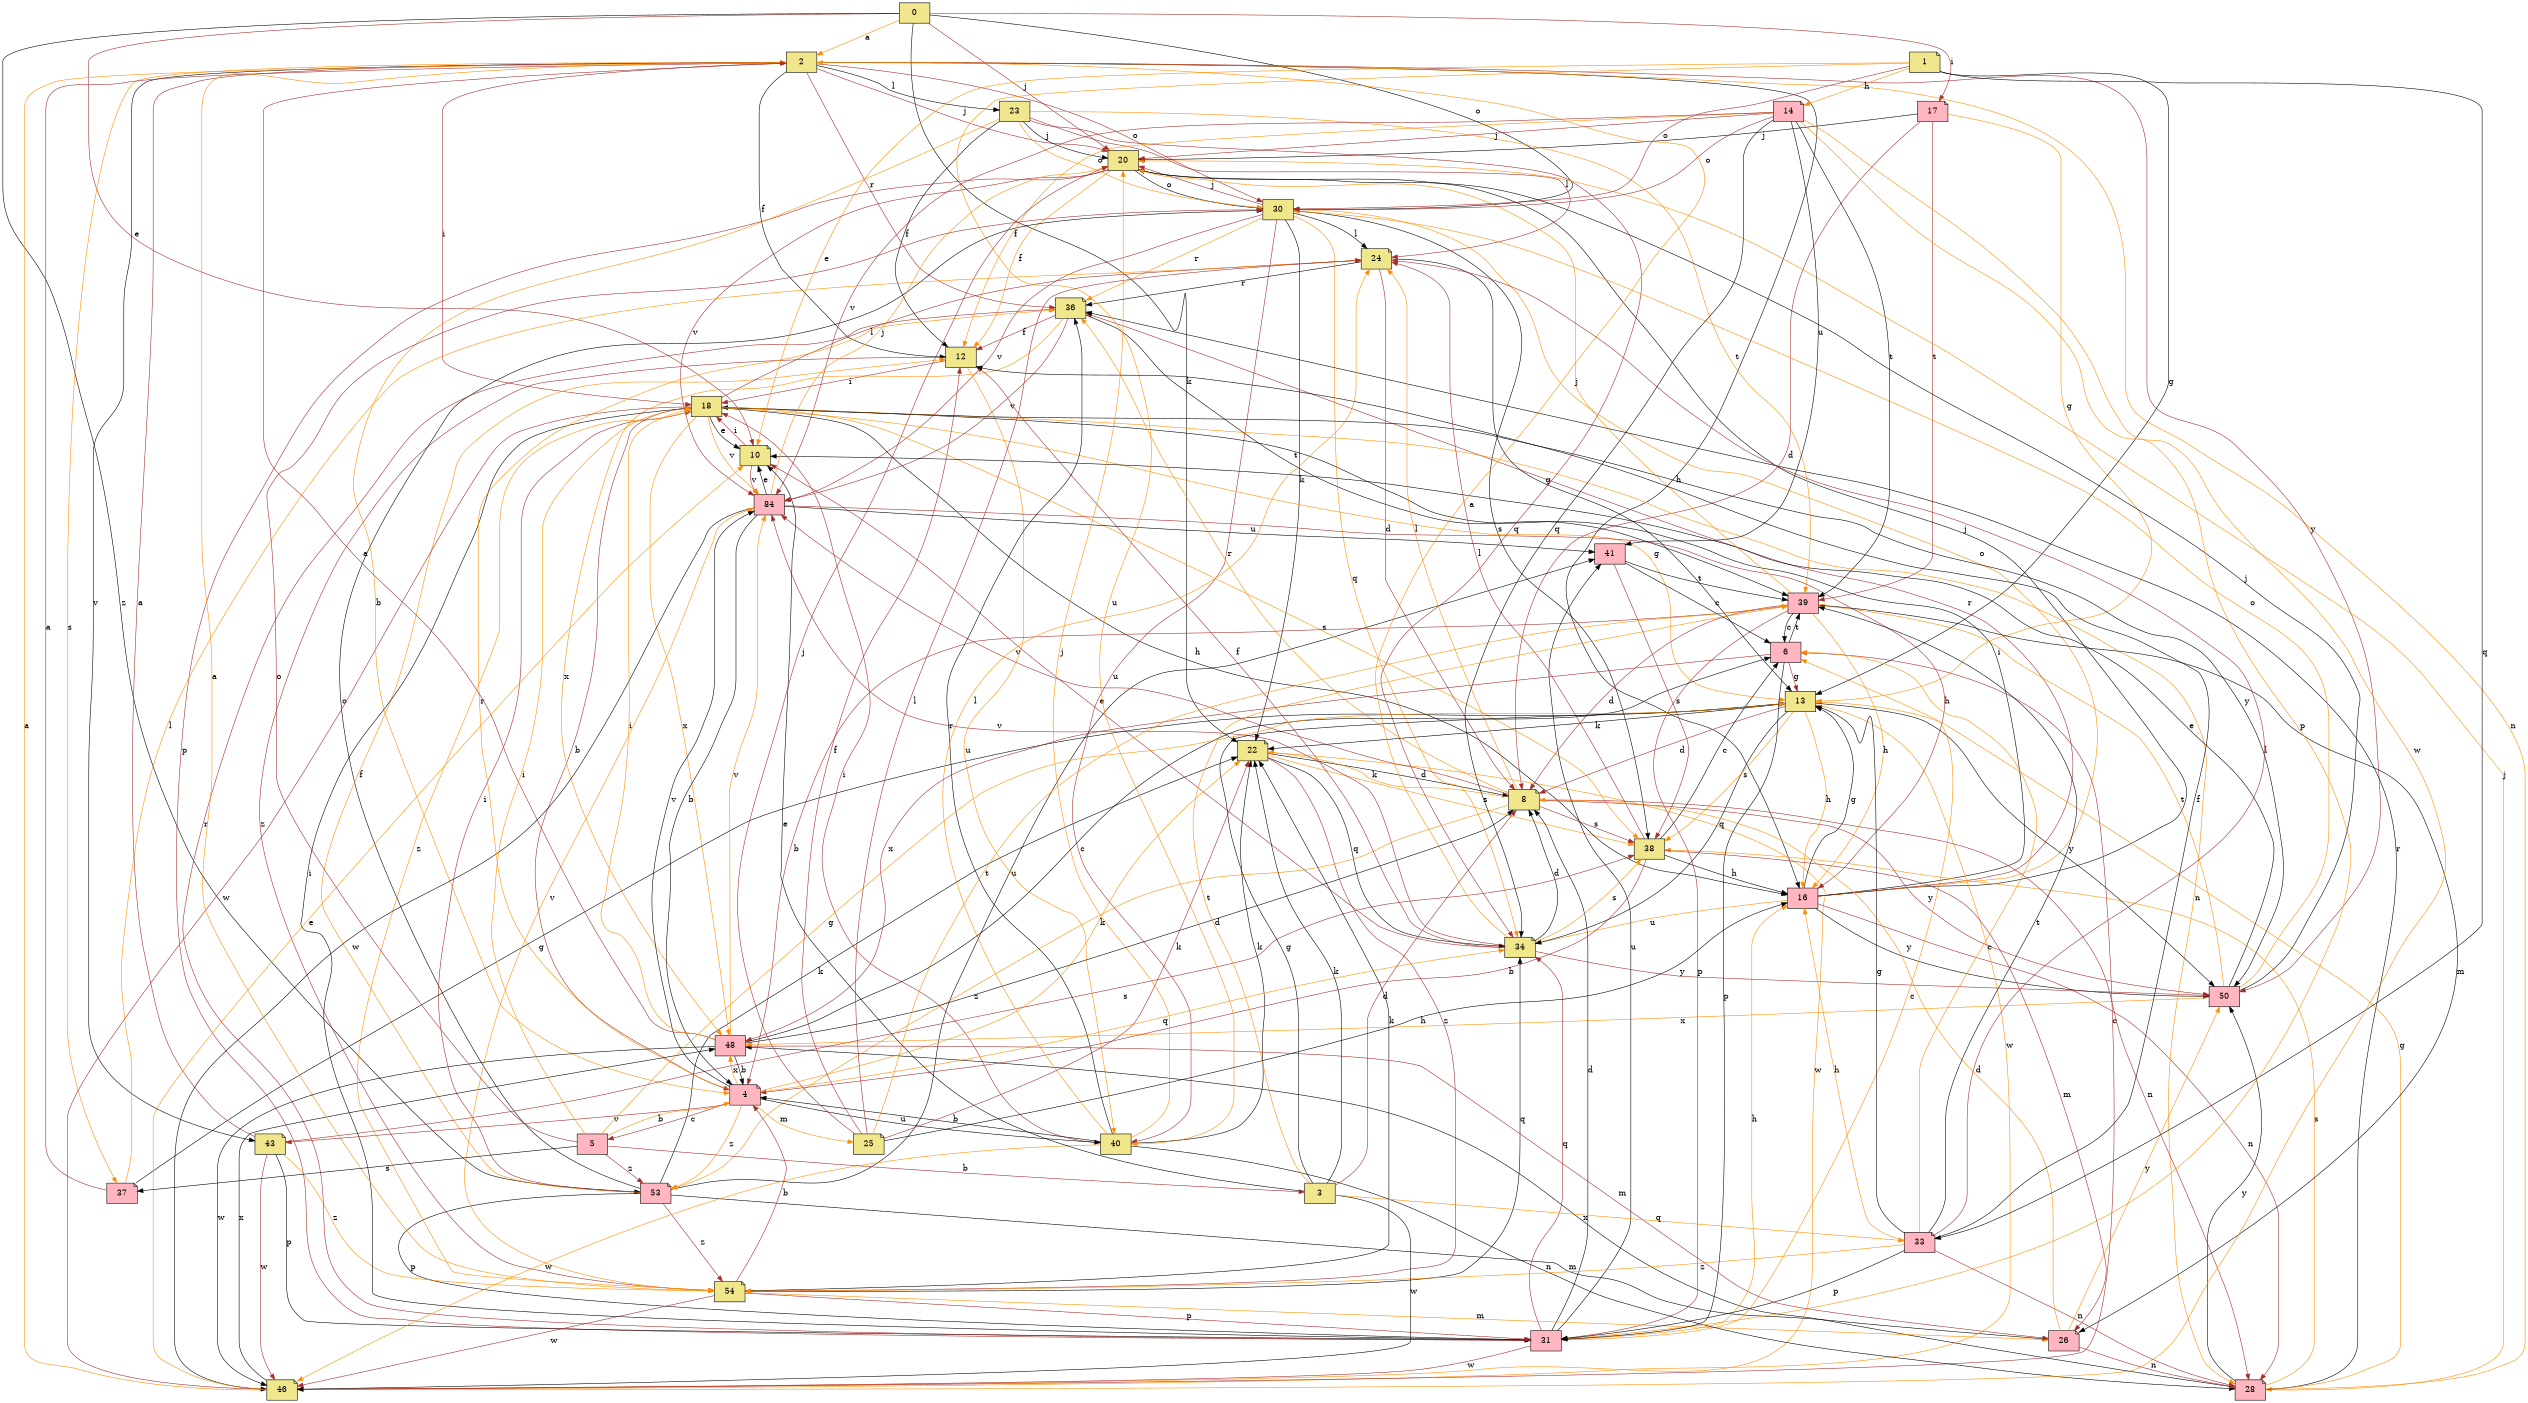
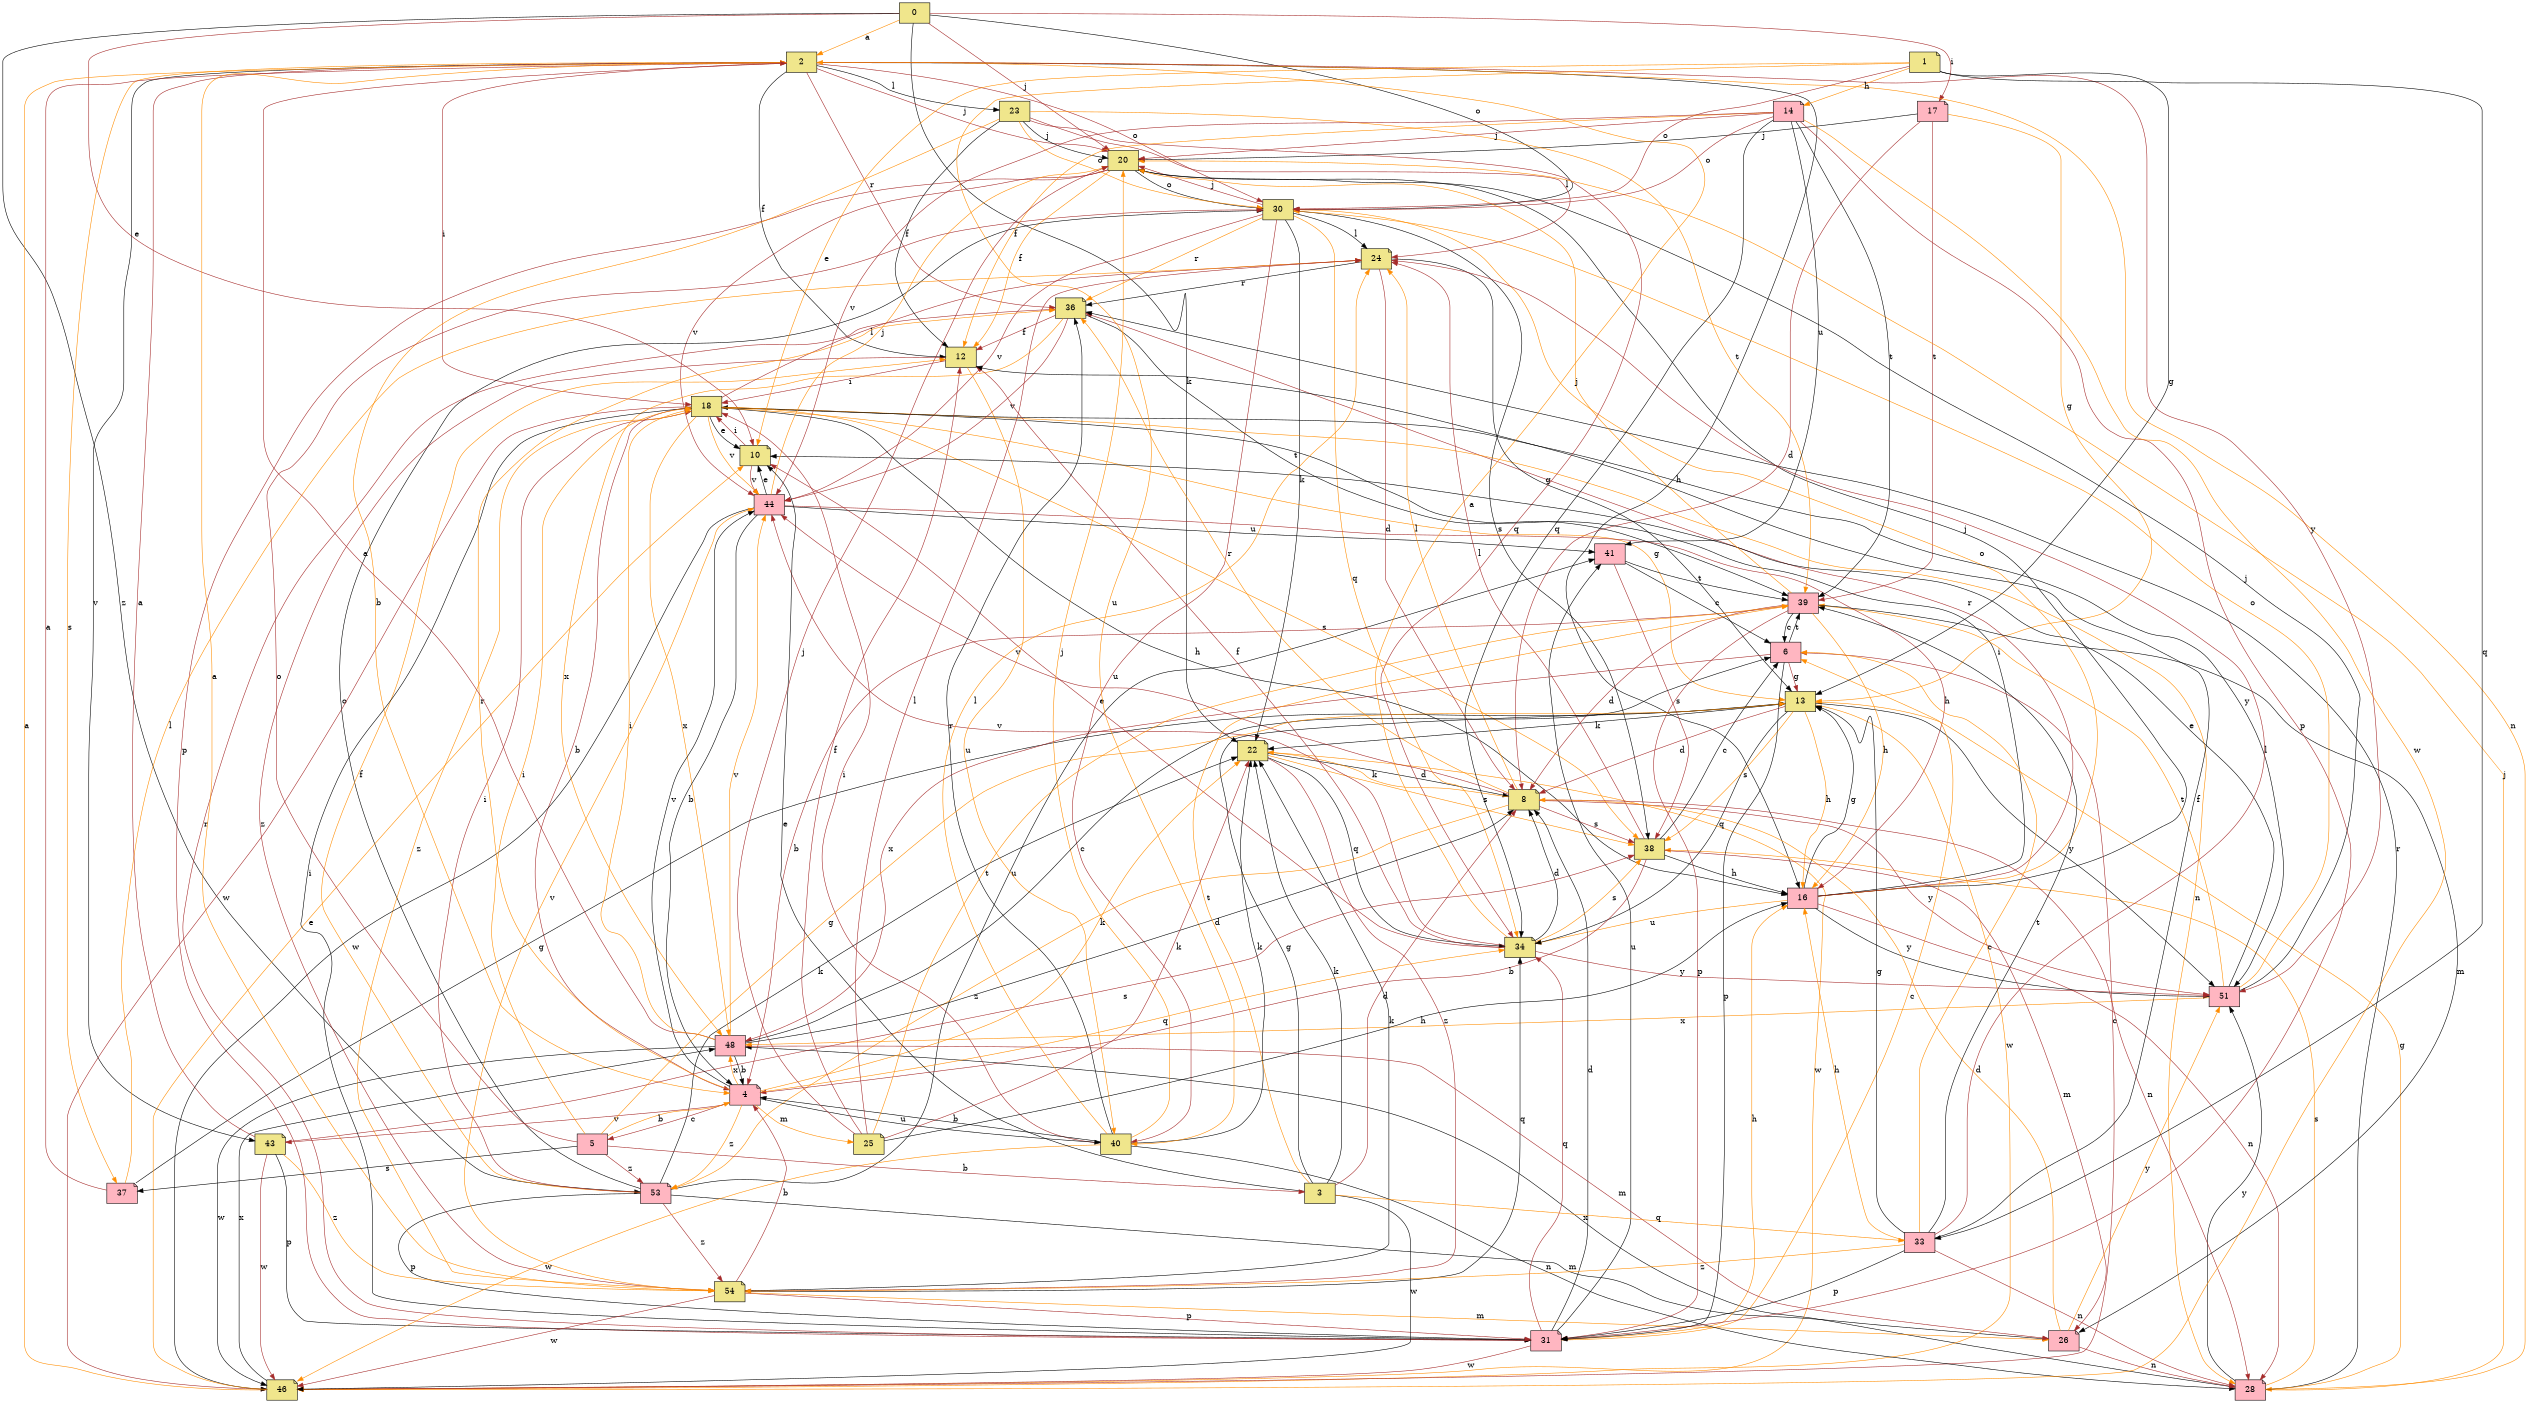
(769, 505) -> (769, 505)
(2349, 880) -> (2349, 880)
(2224, 997) -> (2224, 997)
(1920, 1242) -> (1920, 1242)
(1546, 1341) -> (1546, 1341)
